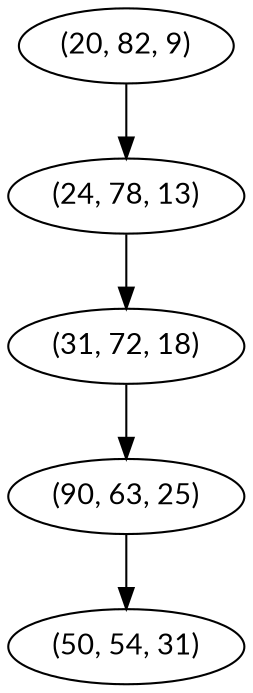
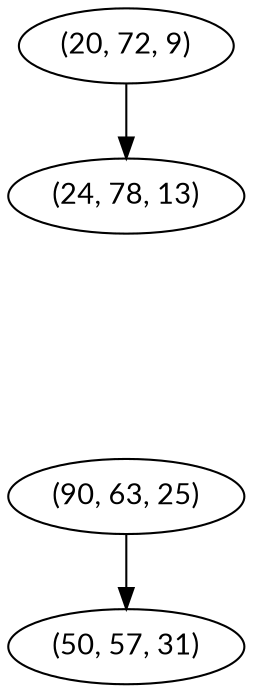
(126, 46) -> (126, 46)
(126, 346) -> none
(126, 647) -> (126, 647)
